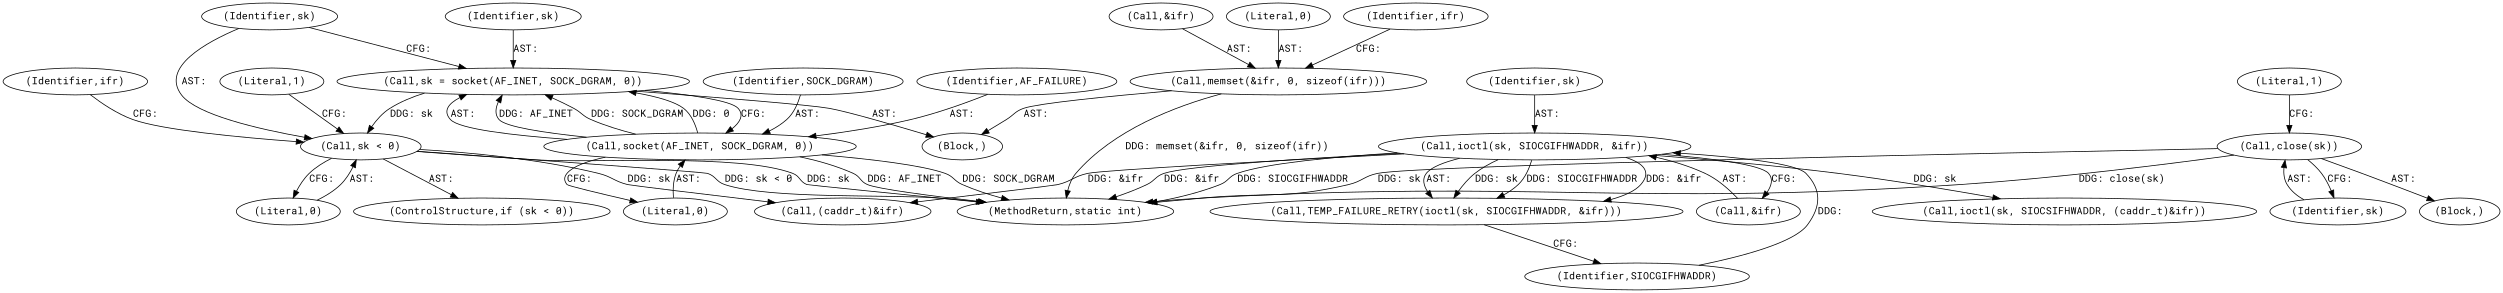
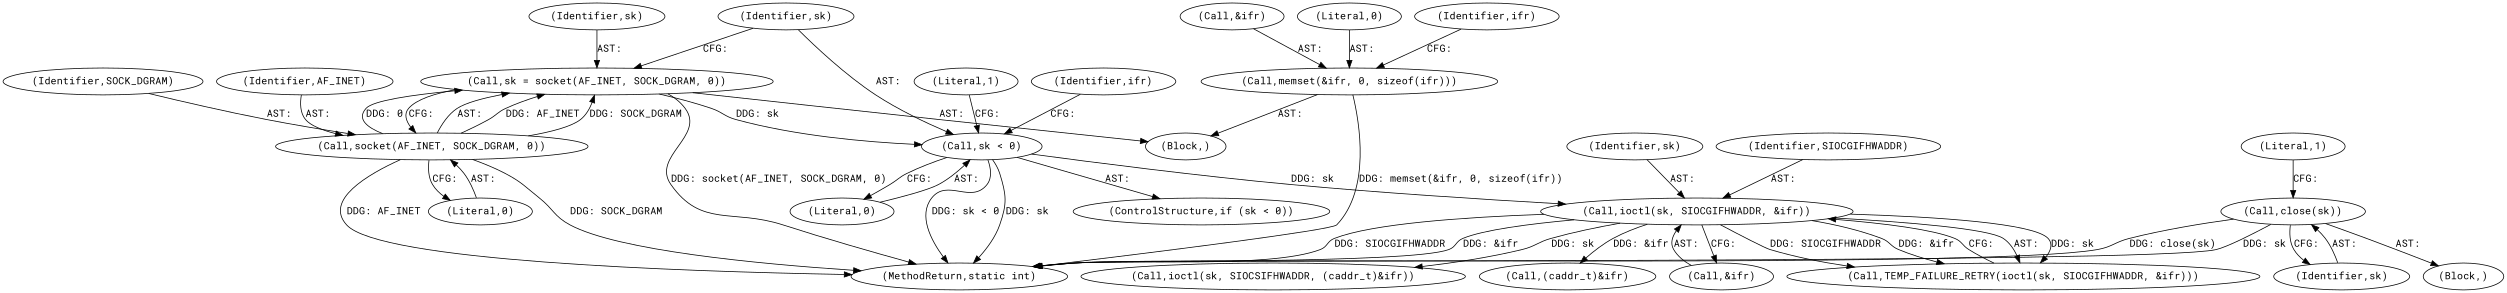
(1017, 81) -> (305, 81)
(594, 172) -> (1294, 185)
(1834, 211) -> (1787, 179)
none -> (734, 216)
(1539, 243) -> (1919, 229)
